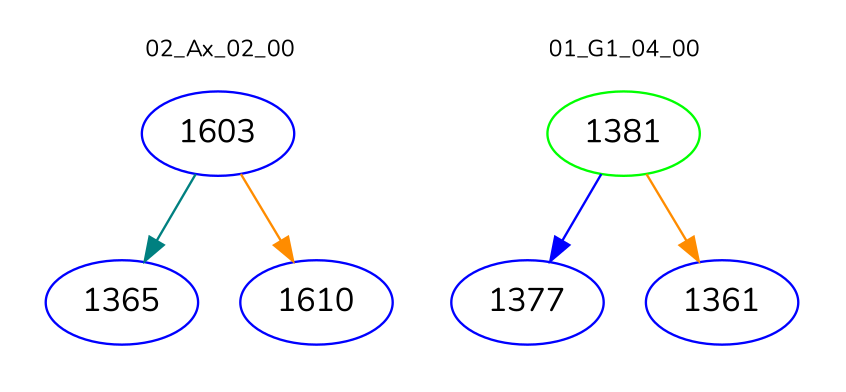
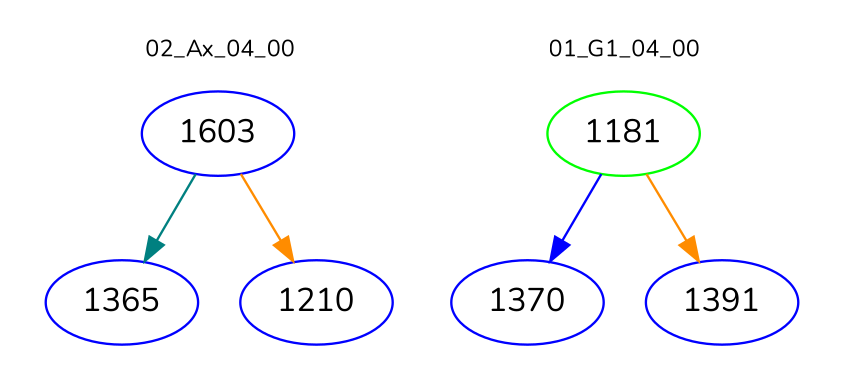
(220, 50) -> (220, 50)
(624, 134) -> (624, 134)
(316, 302) -> (316, 302)
(528, 302) -> (528, 302)
(722, 302) -> (722, 302)
